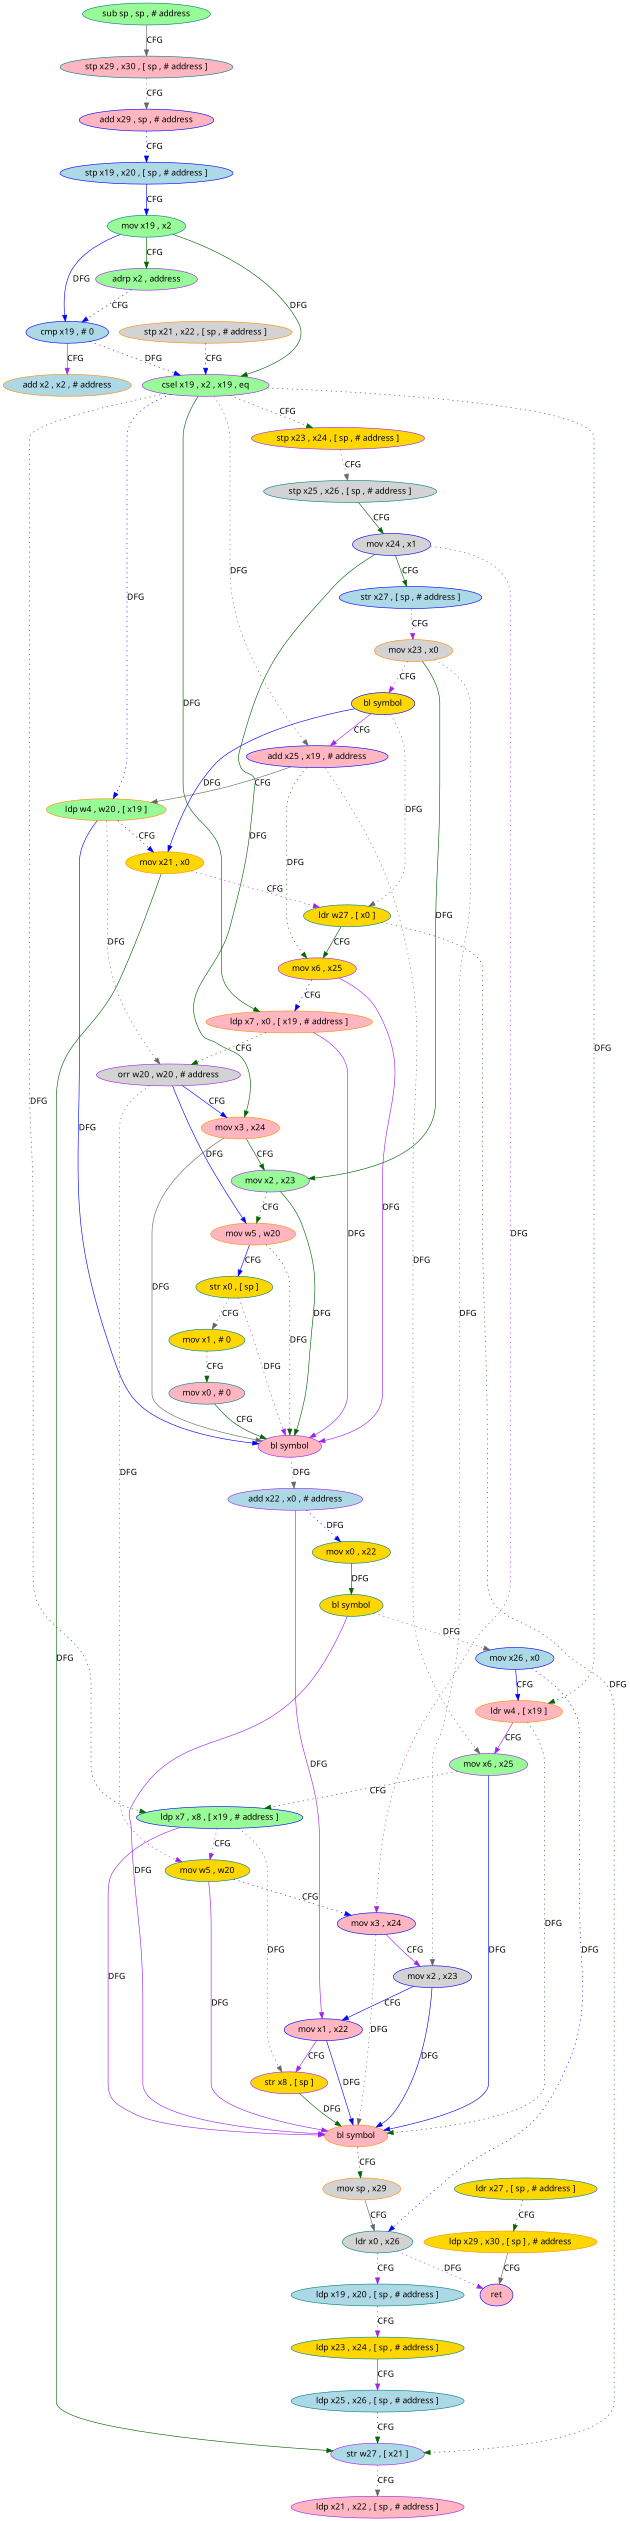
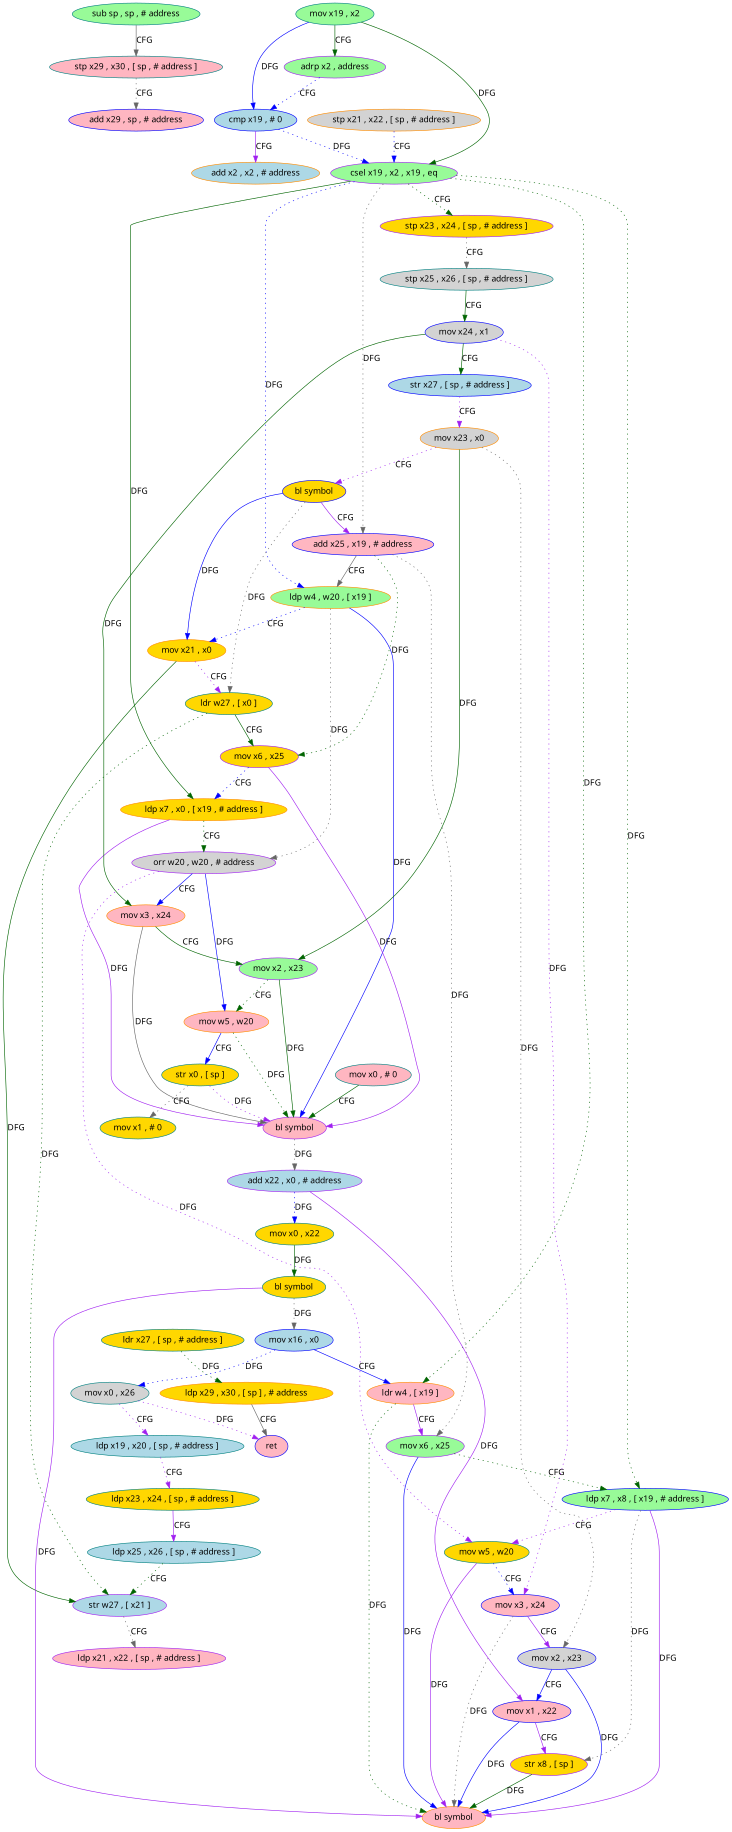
(147, 173) -> none
(289, 1022) -> (204, 810)
(207, 1364) -> none
(515, 1658) -> (294, 1340)
(362, 2189) -> none
(527, 2215) -> (211, 1367)
(378, 2242) -> (110, 1393)
